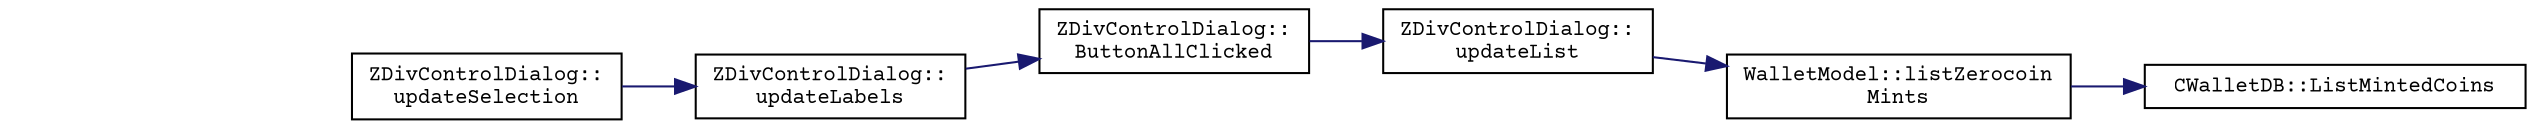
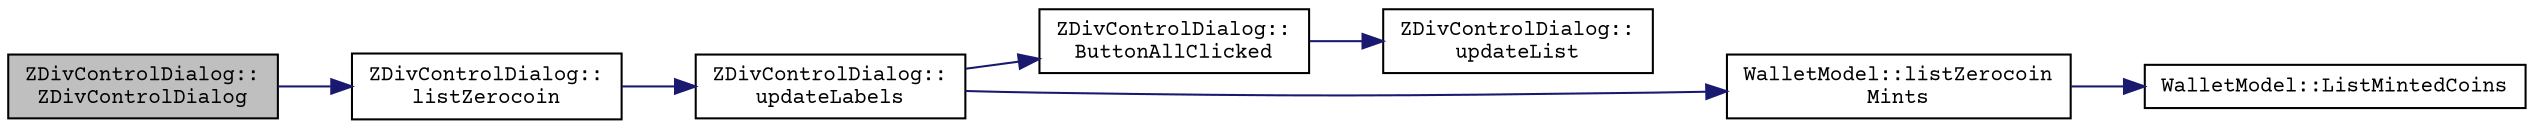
(1679, 60) -> (1336, 95)
none -> (143, 86)
(487, 86) -> (487, 86)
(2335, 86) -> (2335, 86)
